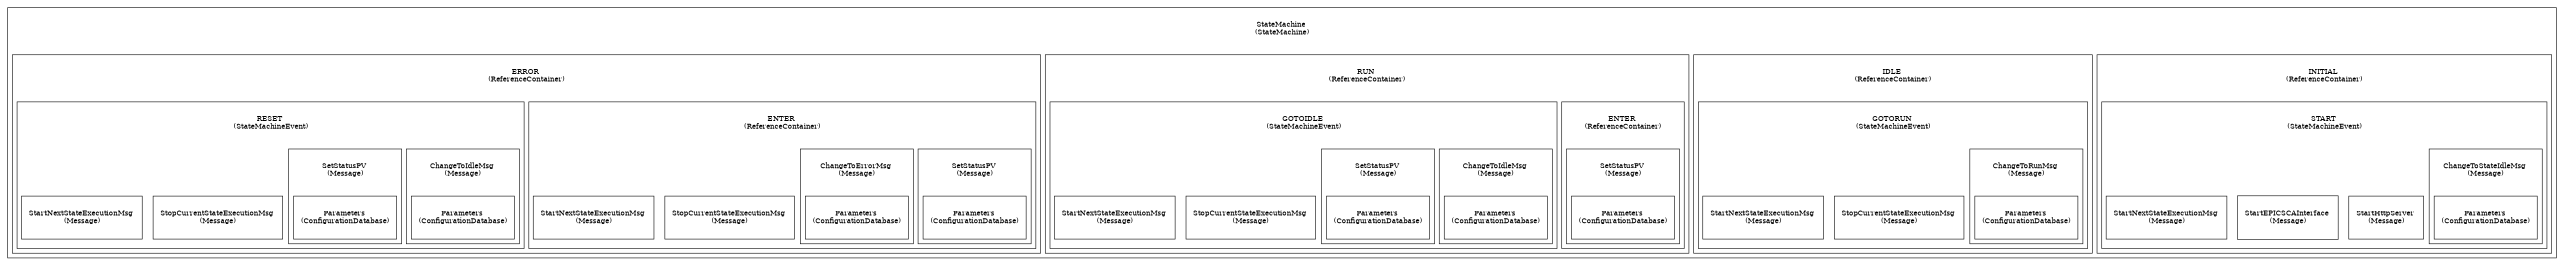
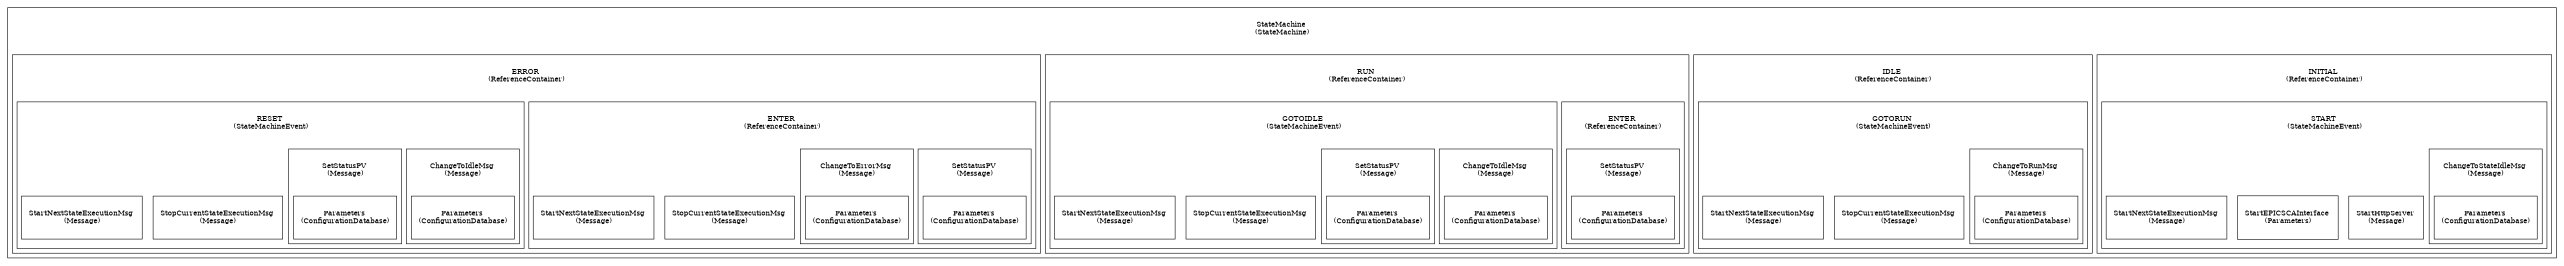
(2288, 221) -> (2288, 221)
